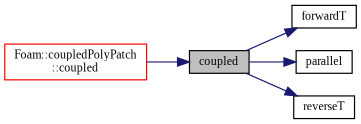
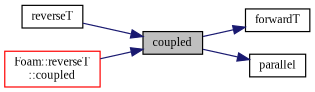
(76, 62) -> (52, 69)
(266, 82) -> (107, 29)
